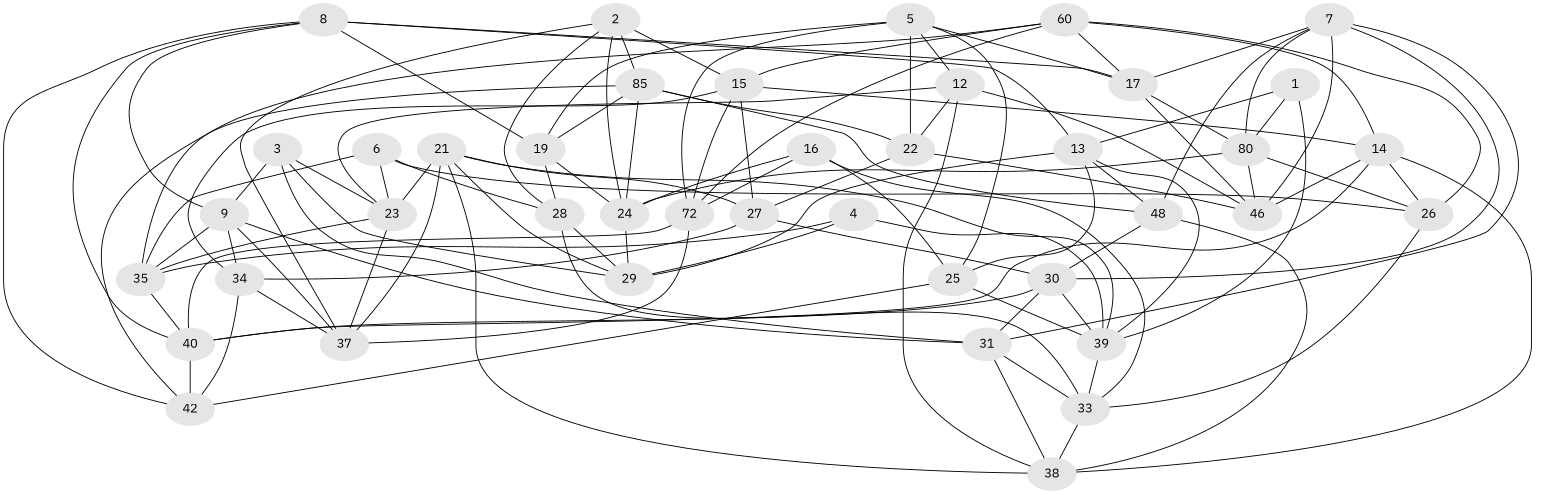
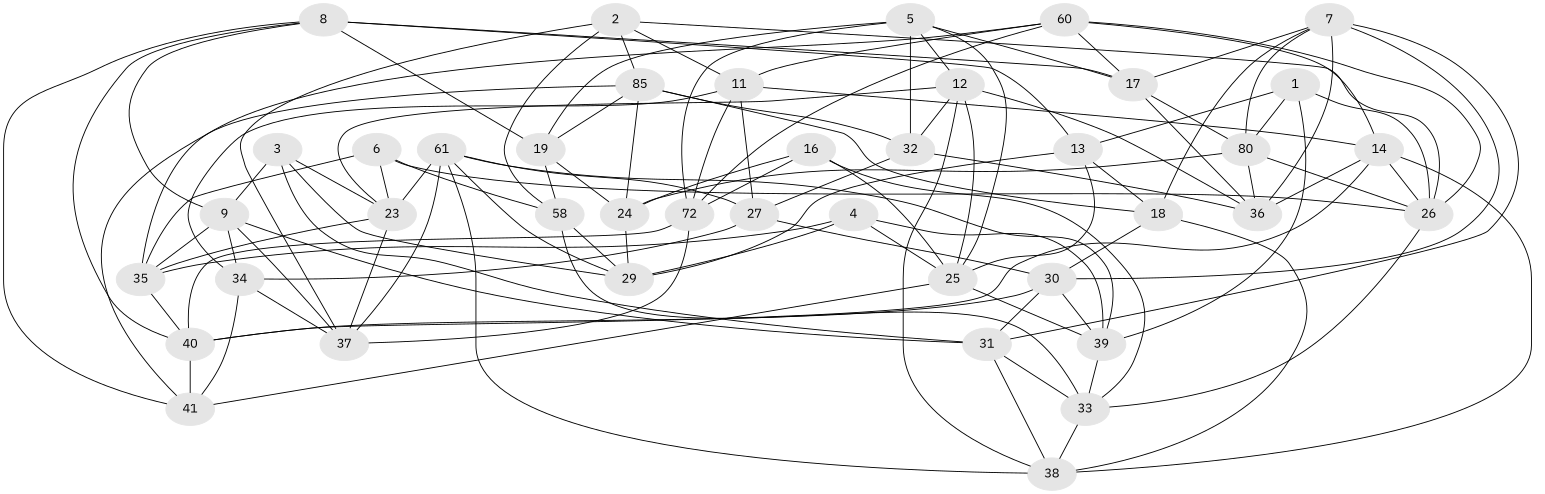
(739, 85) -> (739, 85)
(608, 118) -> (1081, 49)
none -> (1398, 121)
(442, 150) -> (442, 150)
(910, 150) -> (910, 150)
none -> (973, 182)
(560, 215) -> (560, 215)
(1158, 215) -> (1158, 215)
(1257, 215) -> (1257, 215)
(1198, 235) -> none
none -> (890, 239)
(190, 409) -> (190, 409)
